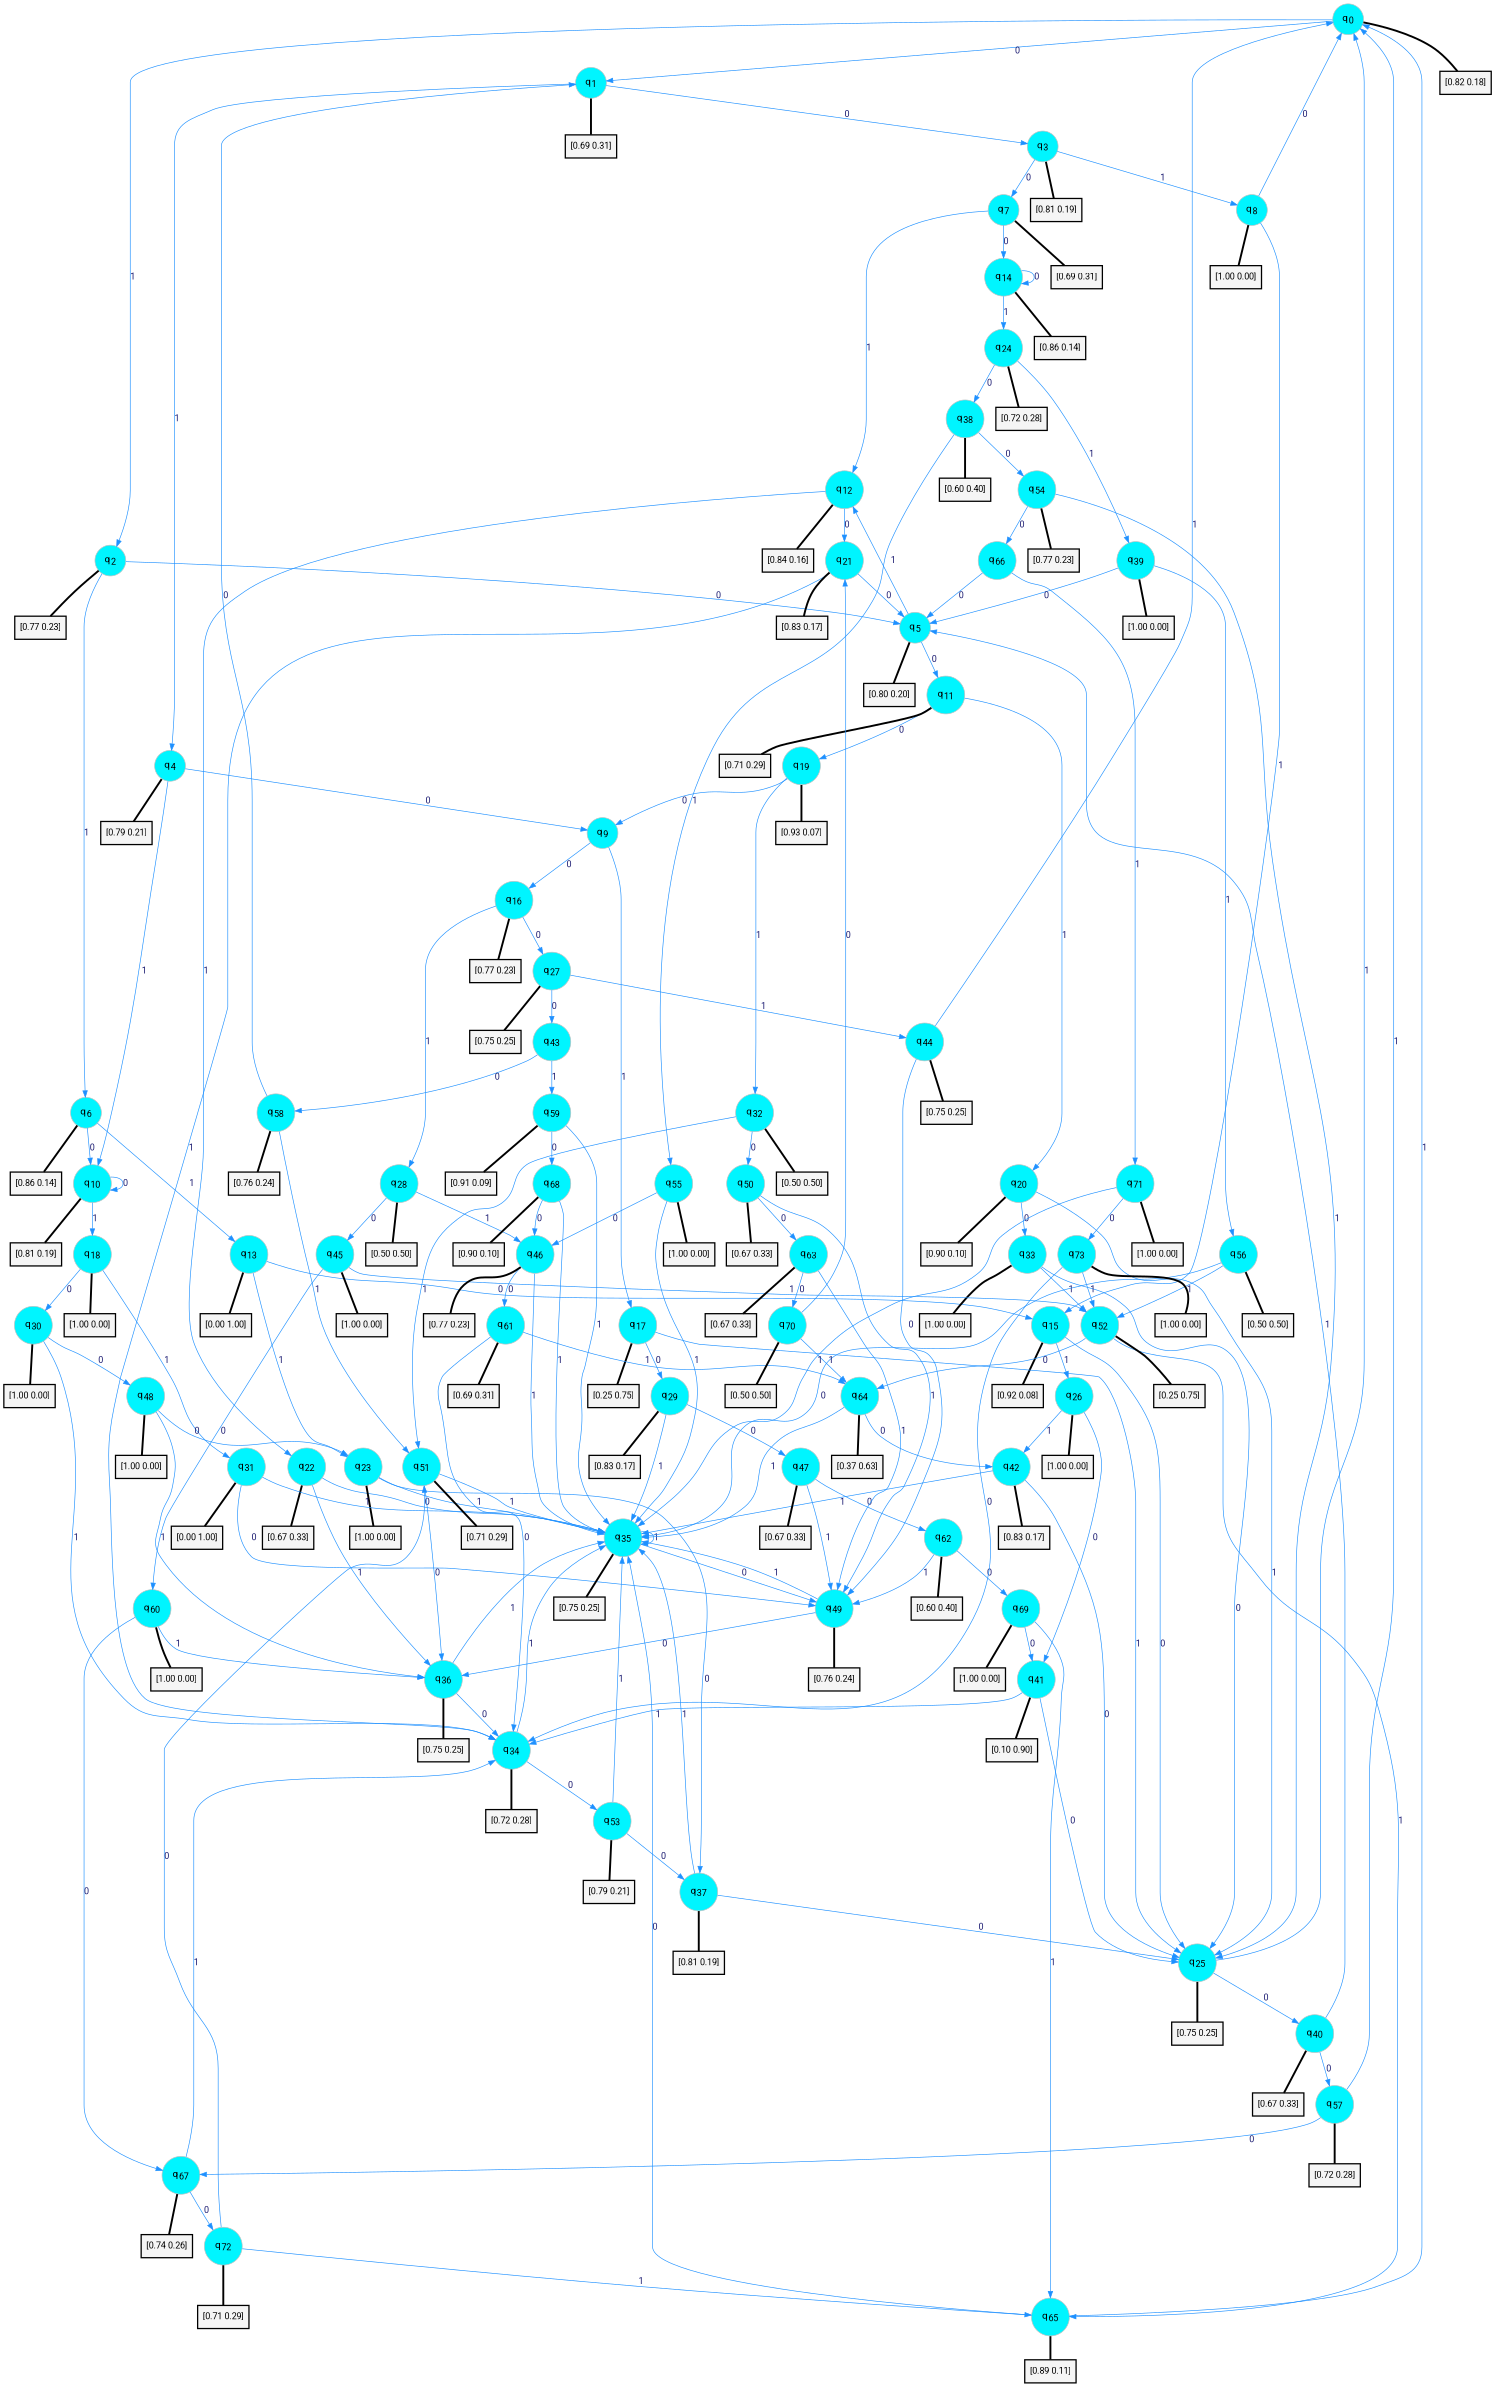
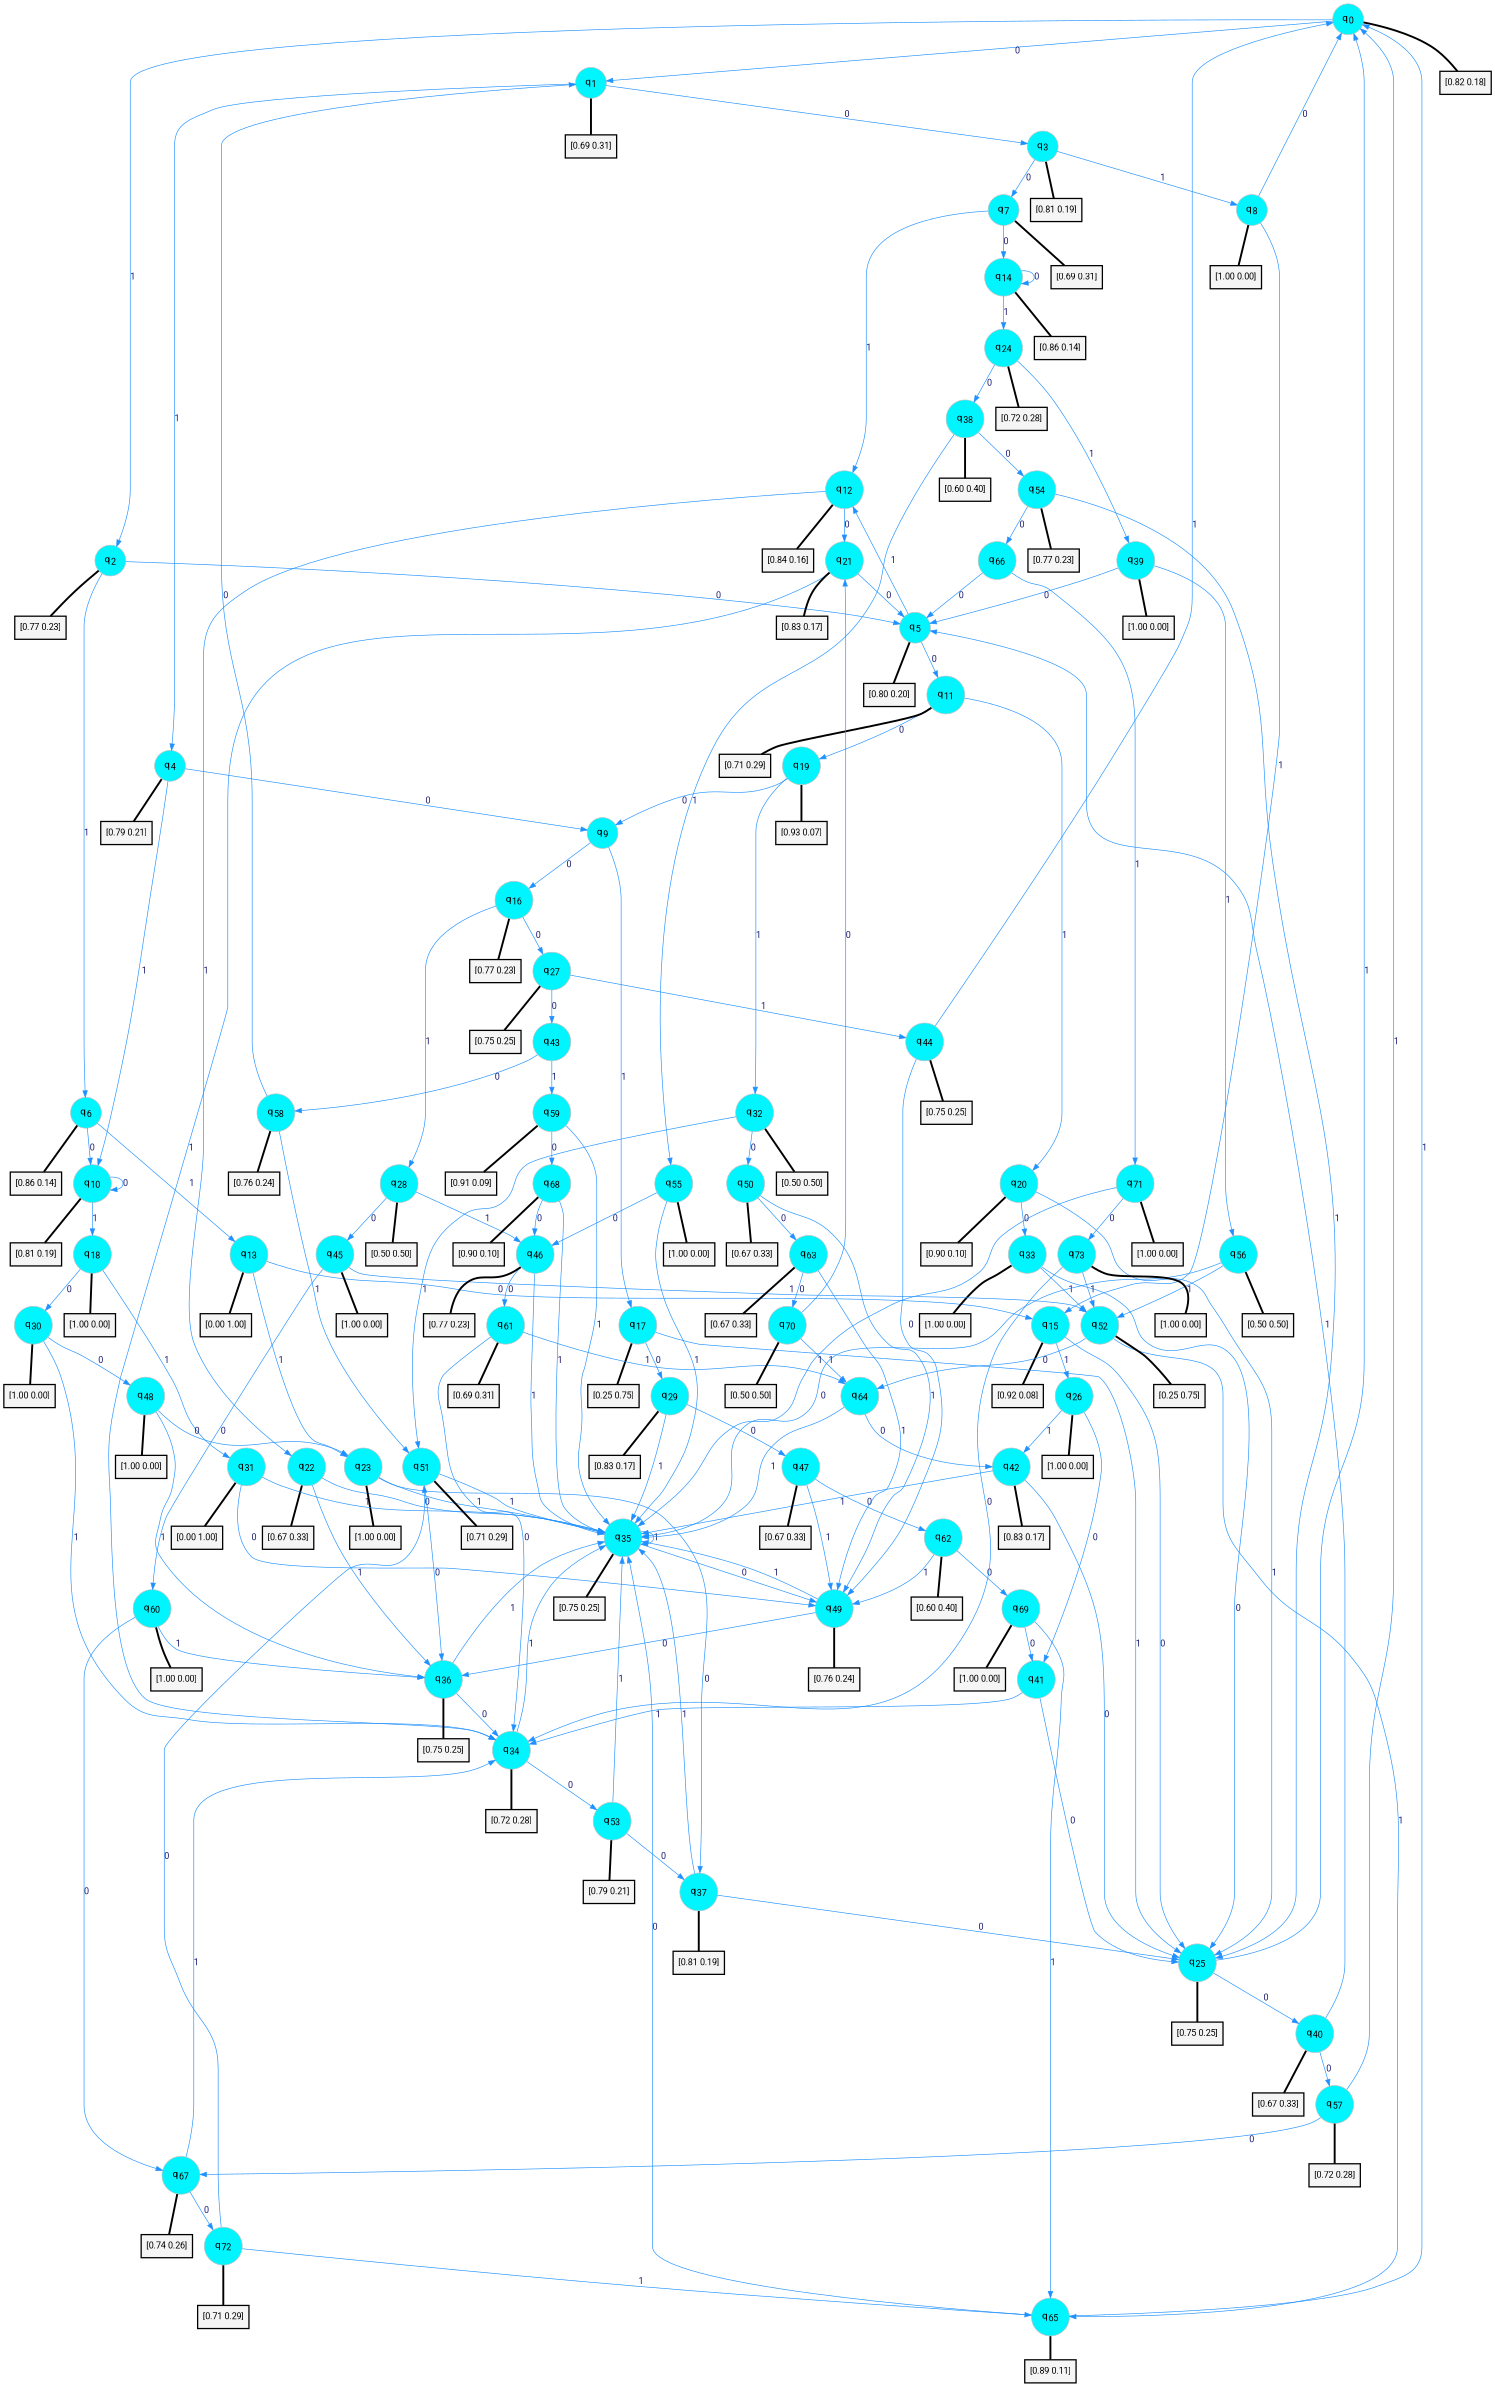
(857, 1467) -> none
(1012, 1750) -> none
